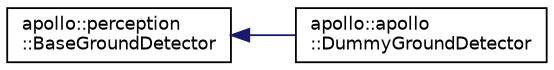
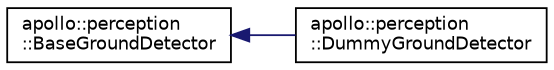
(421, 35) -> (421, 35)
